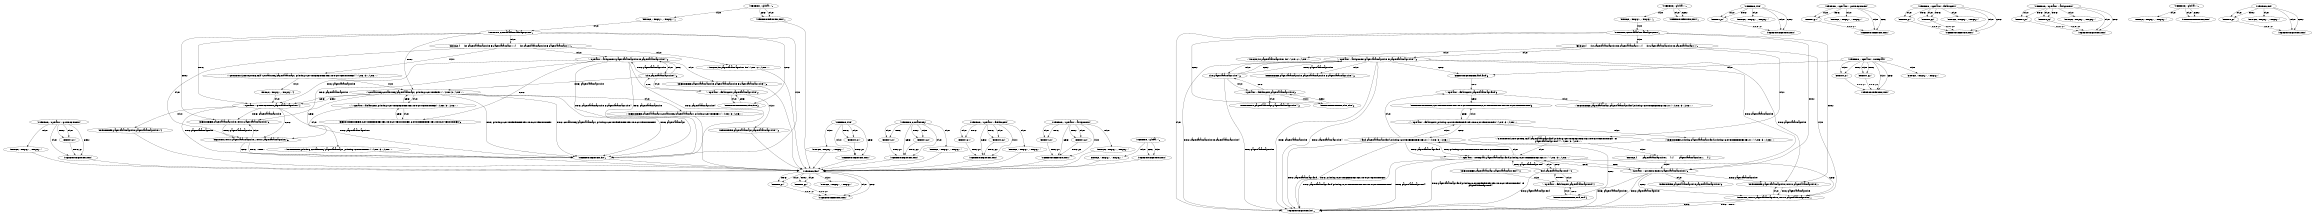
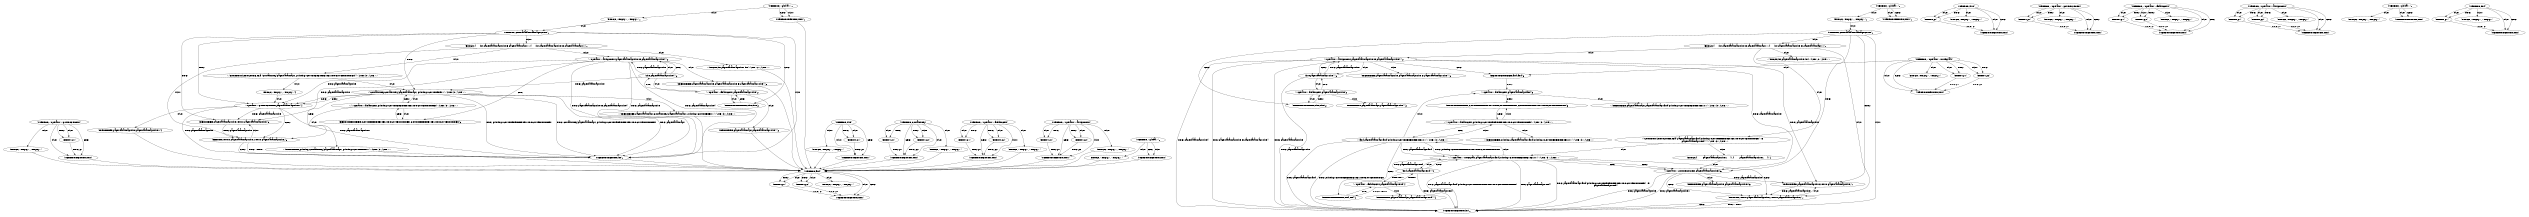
(1528, 177) -> (1392, 191)
(1569, 178) -> (1398, 178)
(1567, 191) -> (1380, 191)
